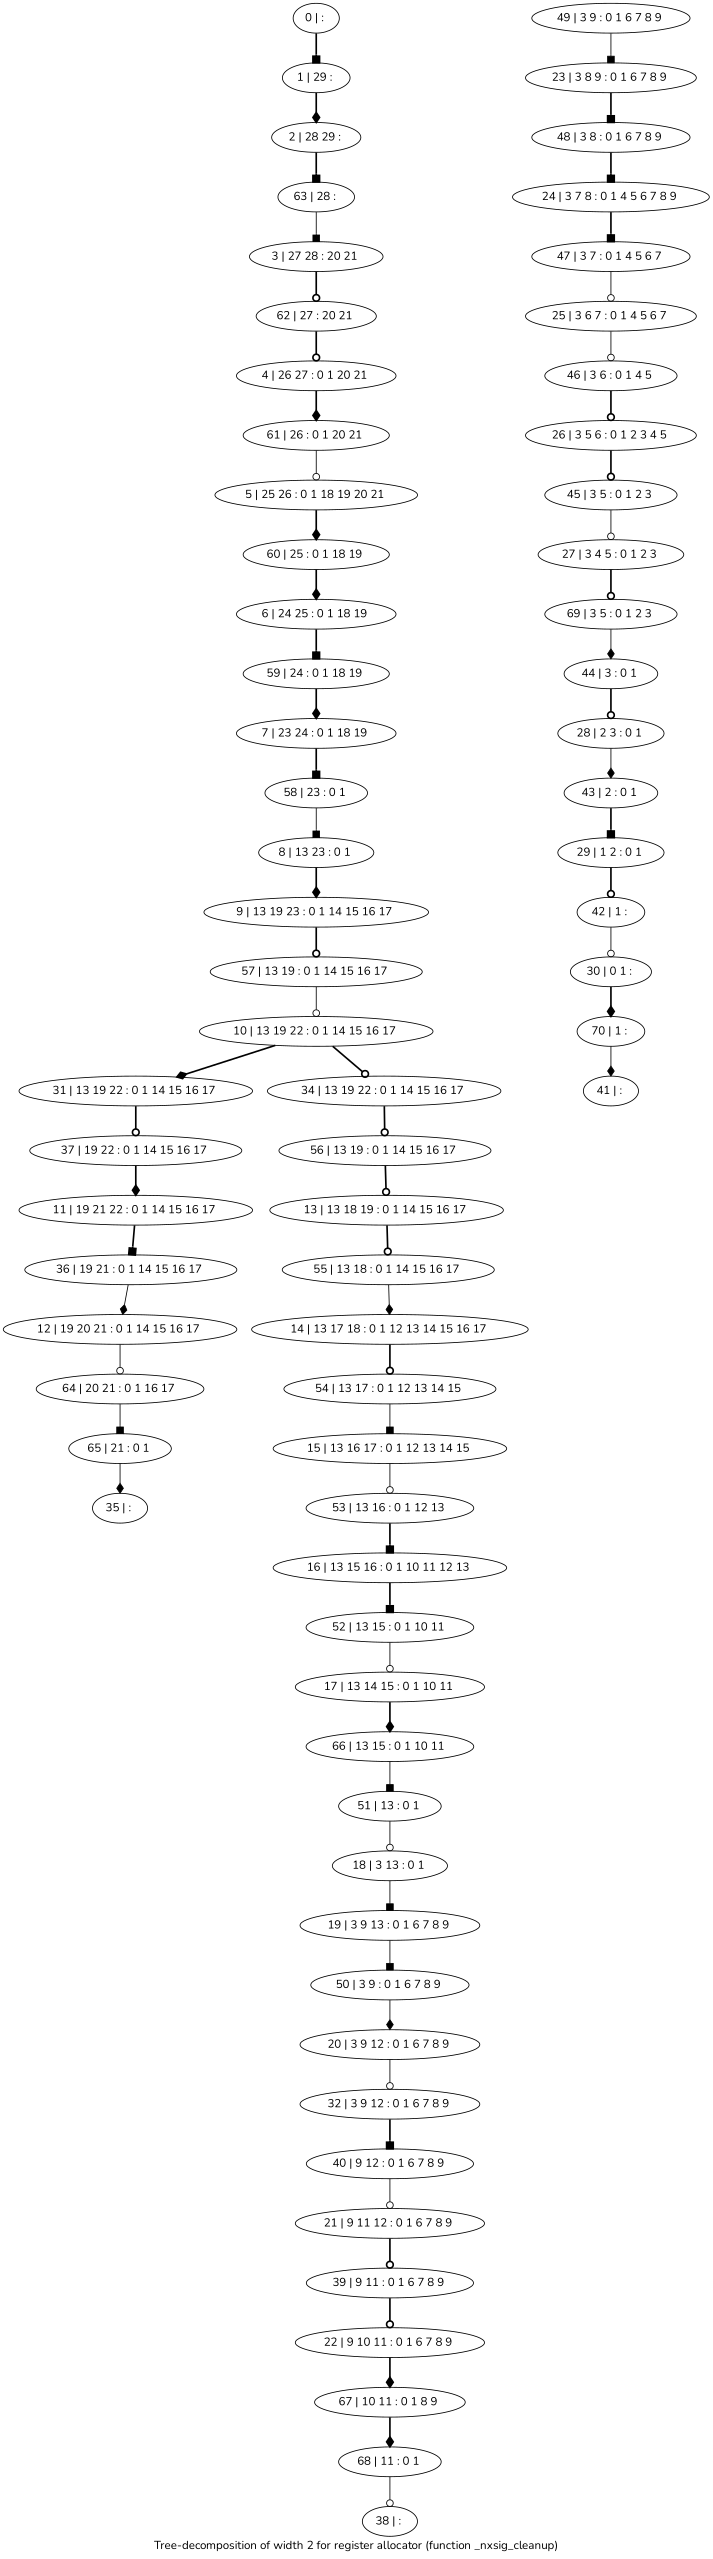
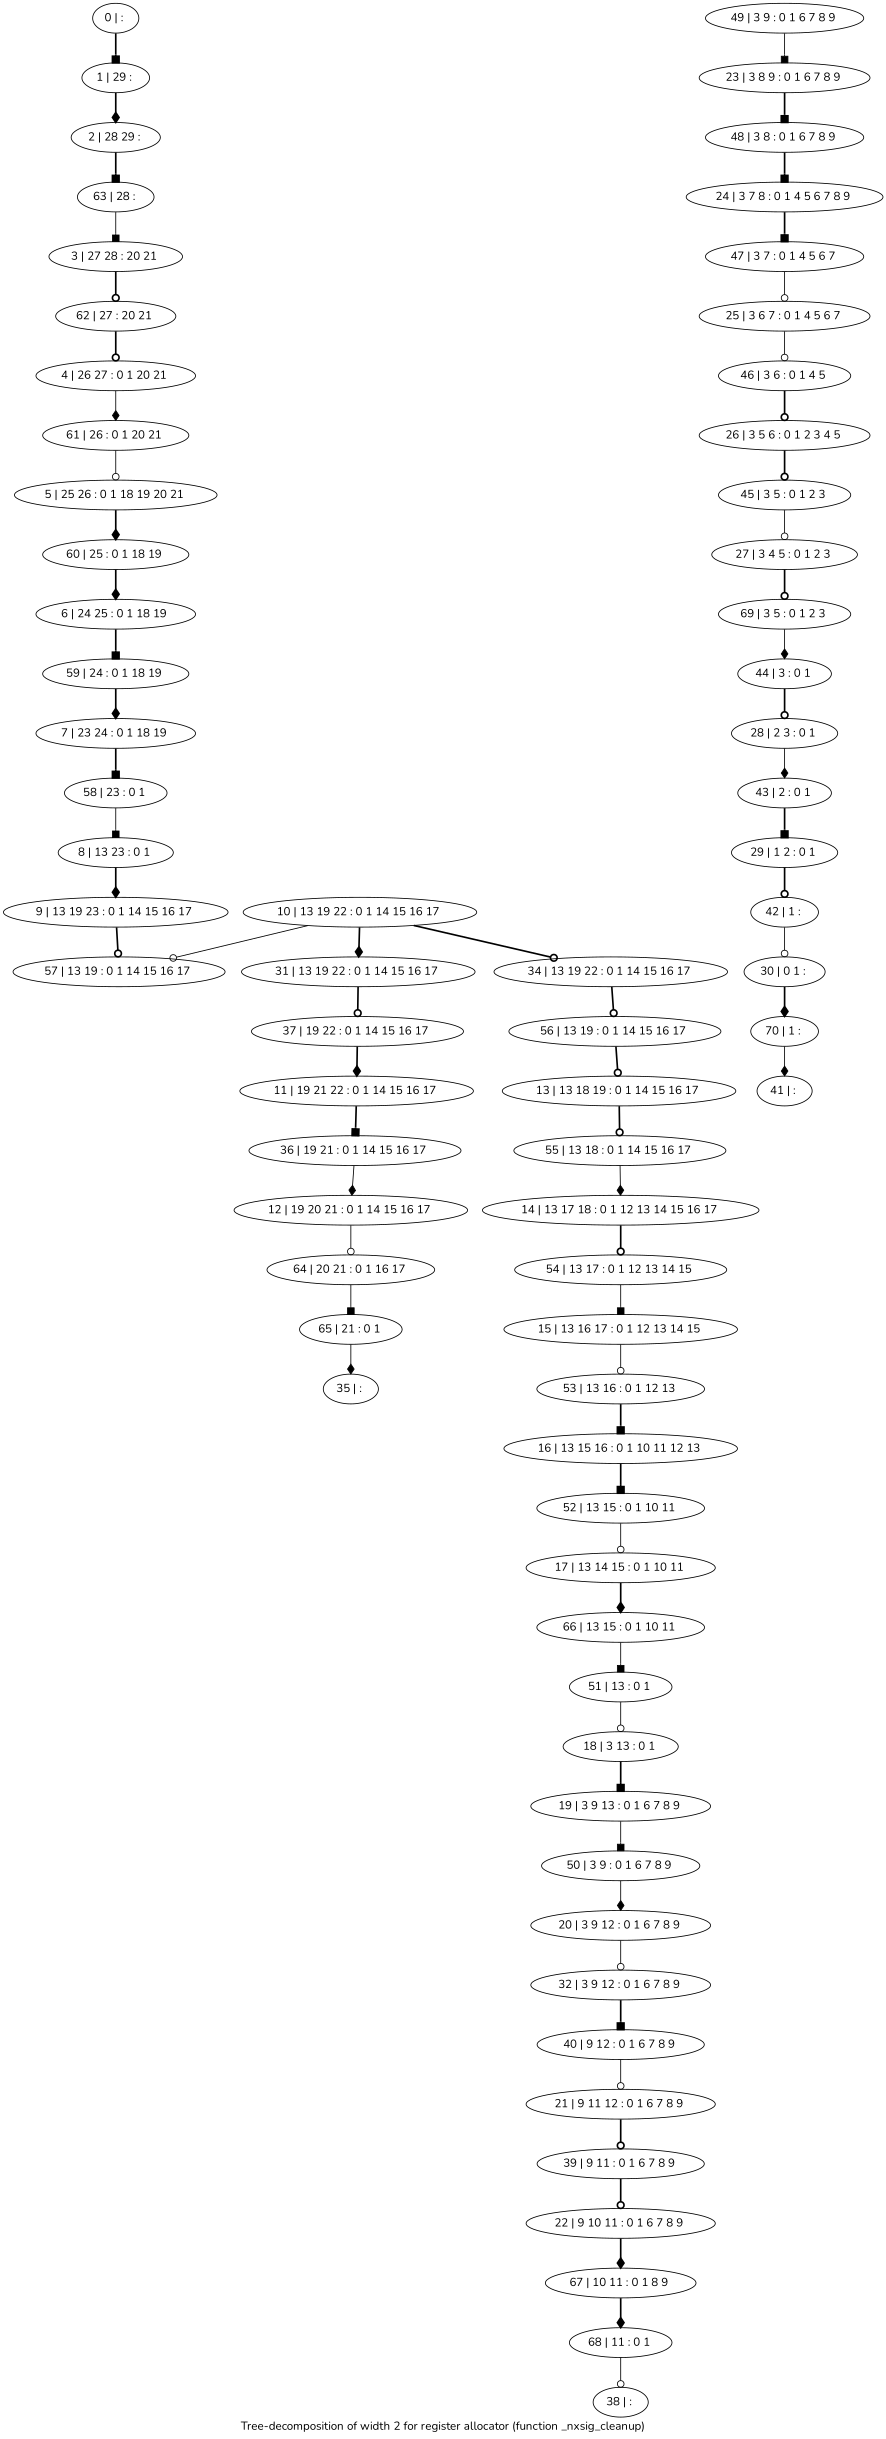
(316, 401) -> (116, 401)
(316, 998) -> (242, 941)
(390, 1892) -> (621, 1772)
